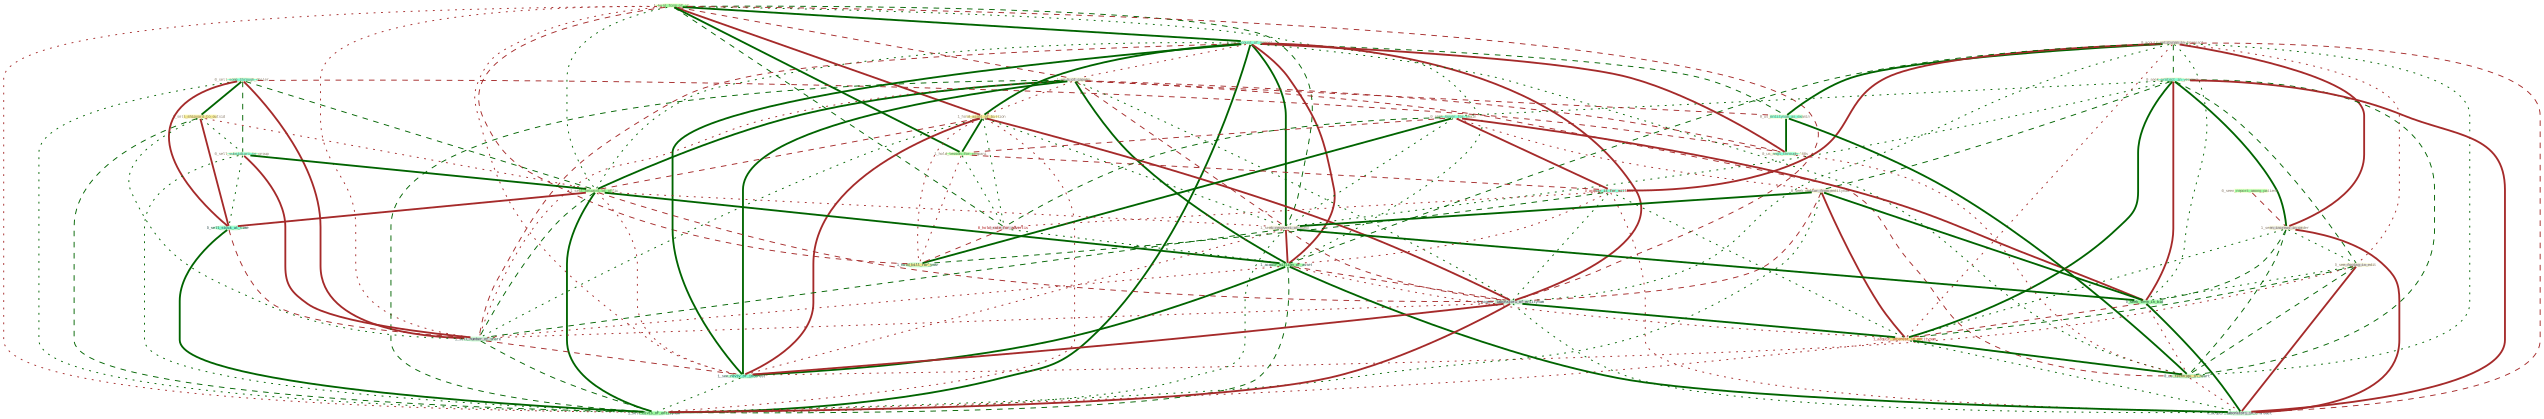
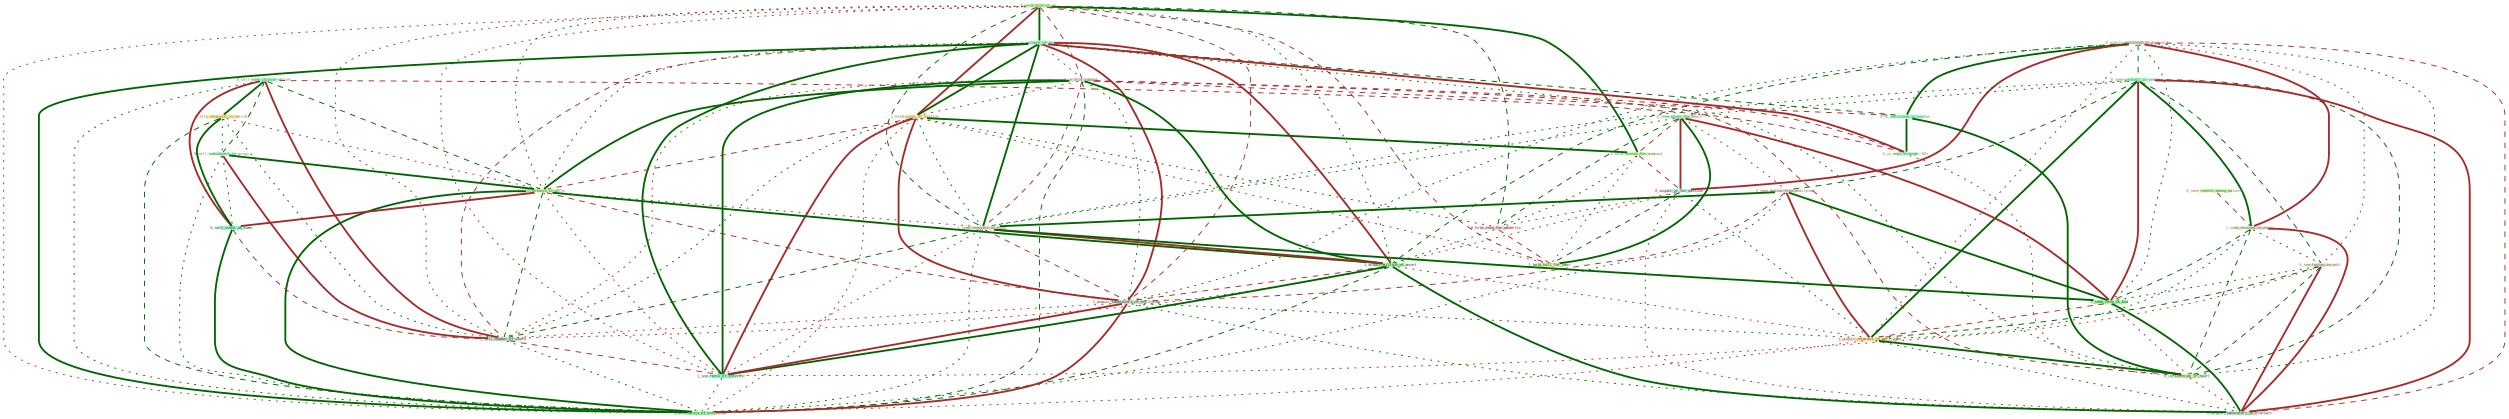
(214, 172) -> (200, 165)
(1563, 244) -> none
(1709, 321) -> (1517, 321)
(564, 382) -> (603, 376)
